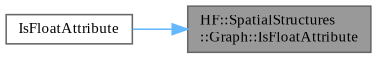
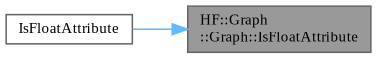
(279, 29) -> (279, 29)
